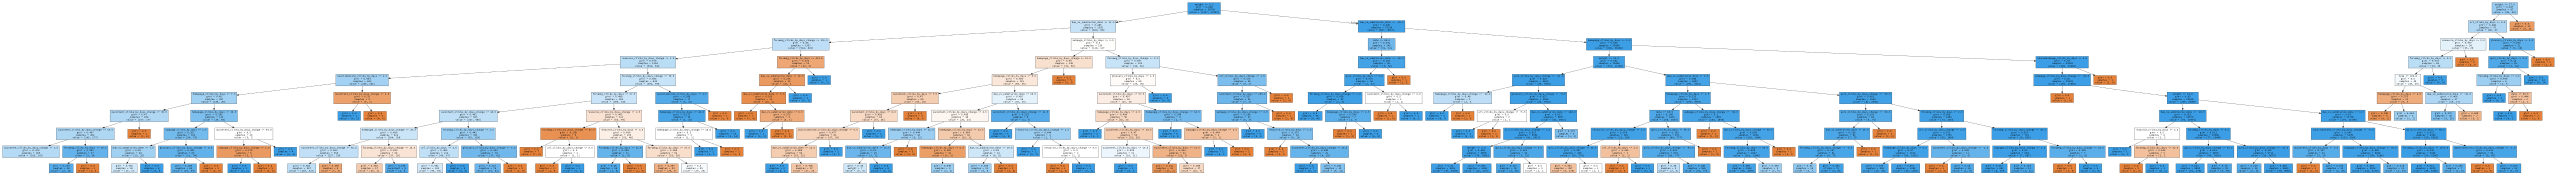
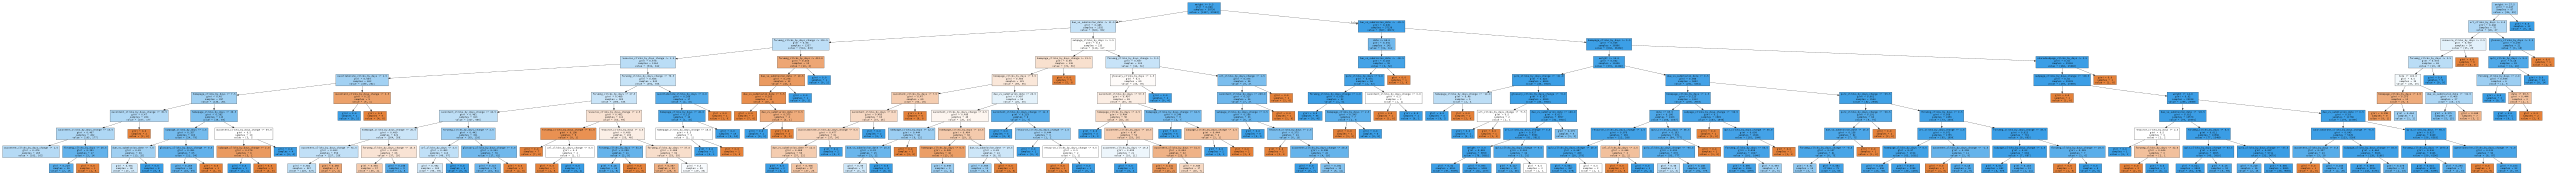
(2522, 26) -> (2522, 26)
(397, 168) -> (397, 168)
(855, 168) -> (855, 168)
(1563, 168) -> (1563, 168)
